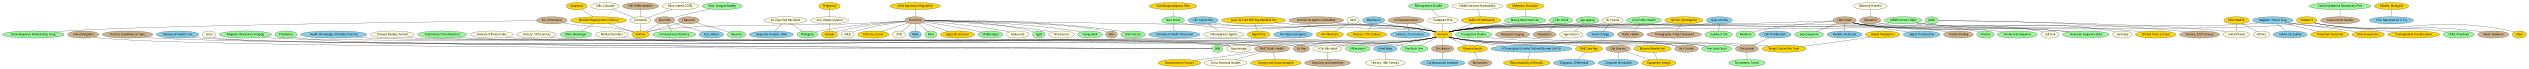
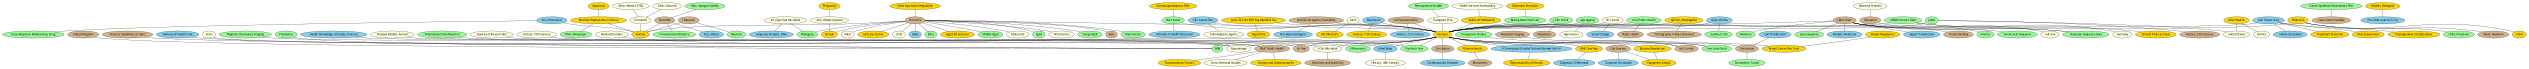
(641, 6) -> none
(552, 20) -> (552, 20)
(2273, 20) -> (2268, 20)
